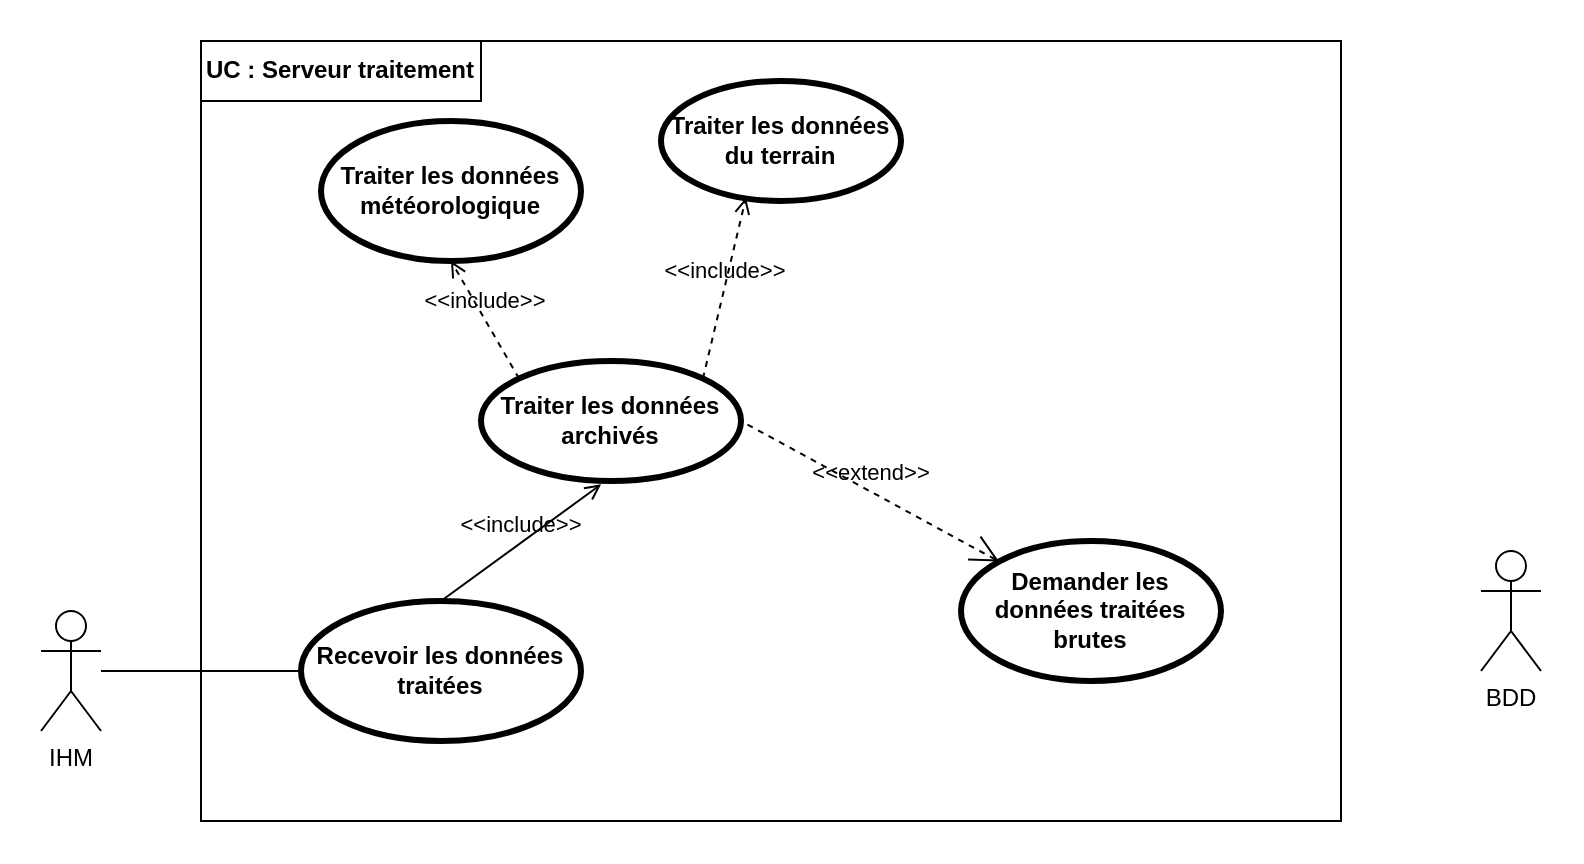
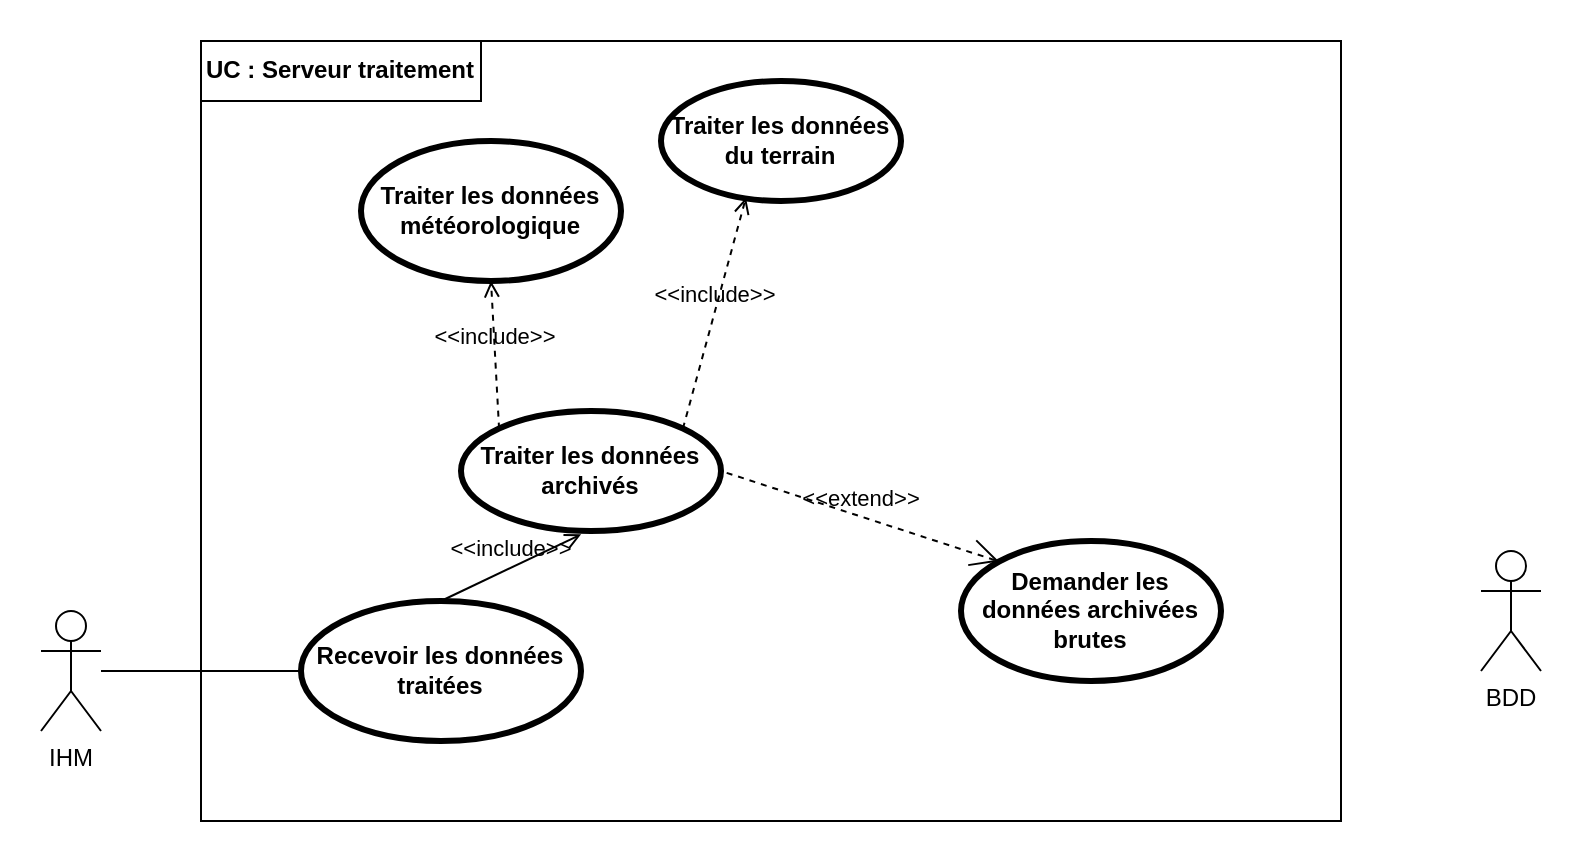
(451, 191) -> (491, 211)
(611, 421) -> (591, 471)
(1091, 611) -> (1091, 611)
